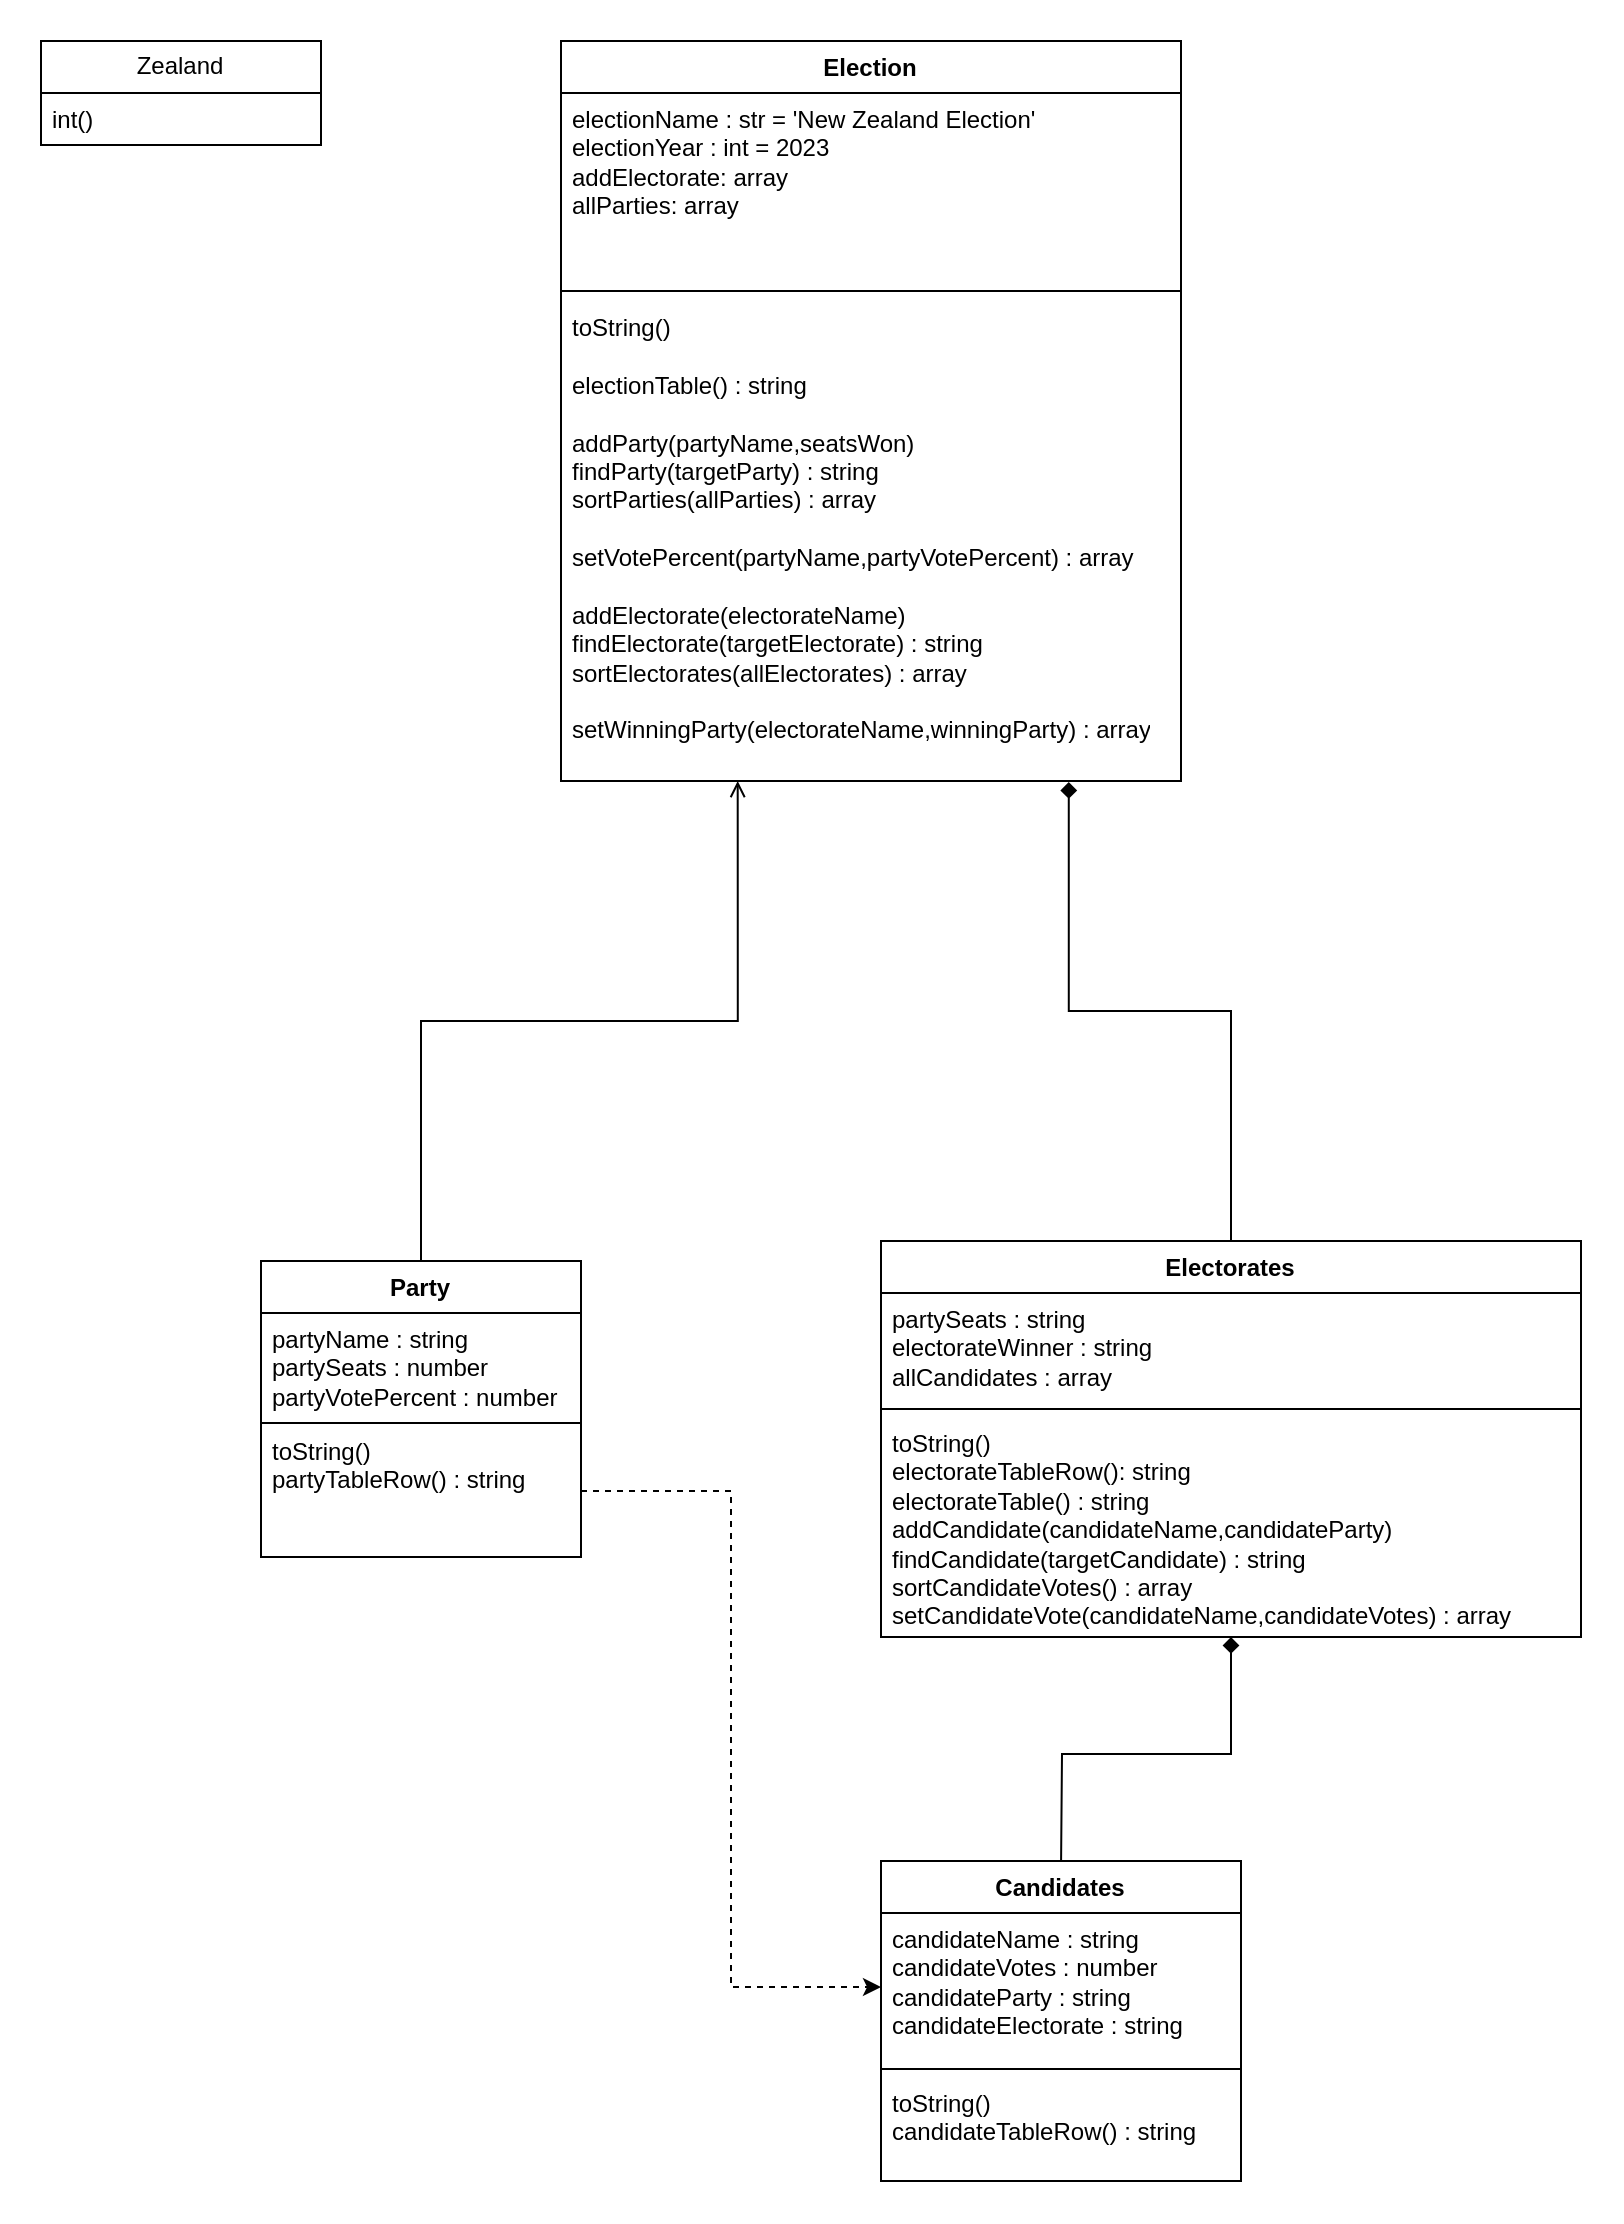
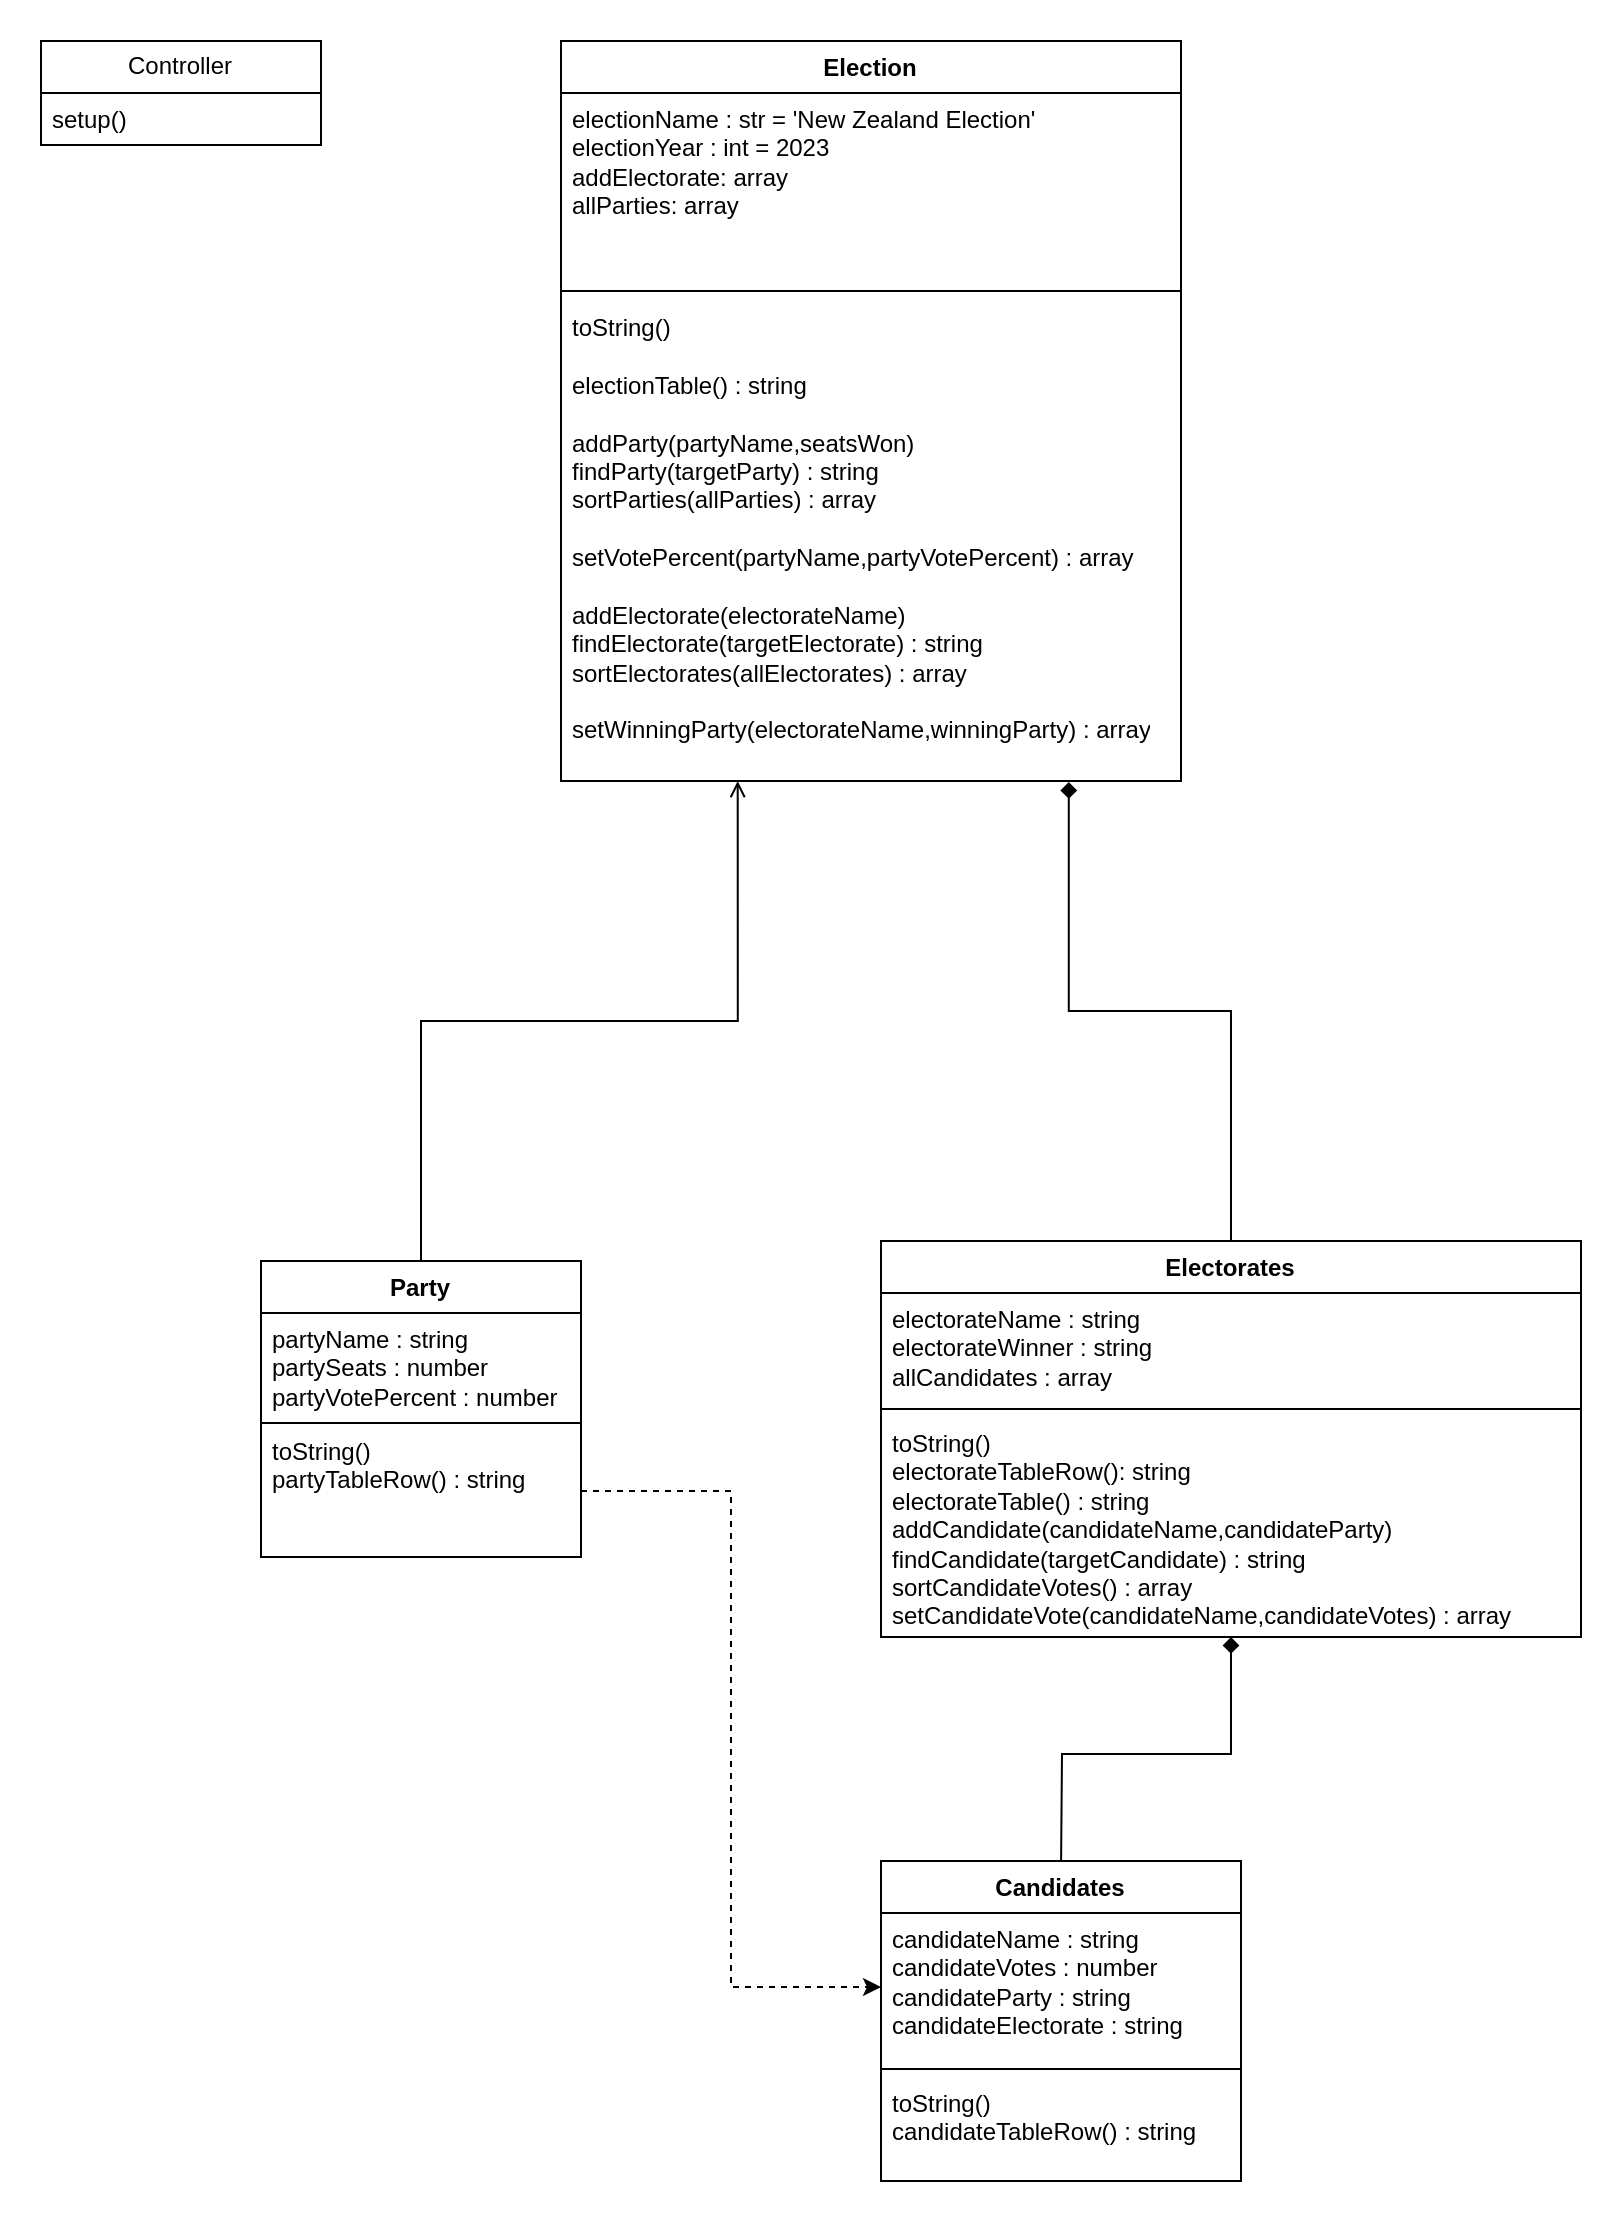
(181, 67) -> (181, 67)
(83, 121) -> (100, 121)
(1042, 1350) -> (1042, 1350)
